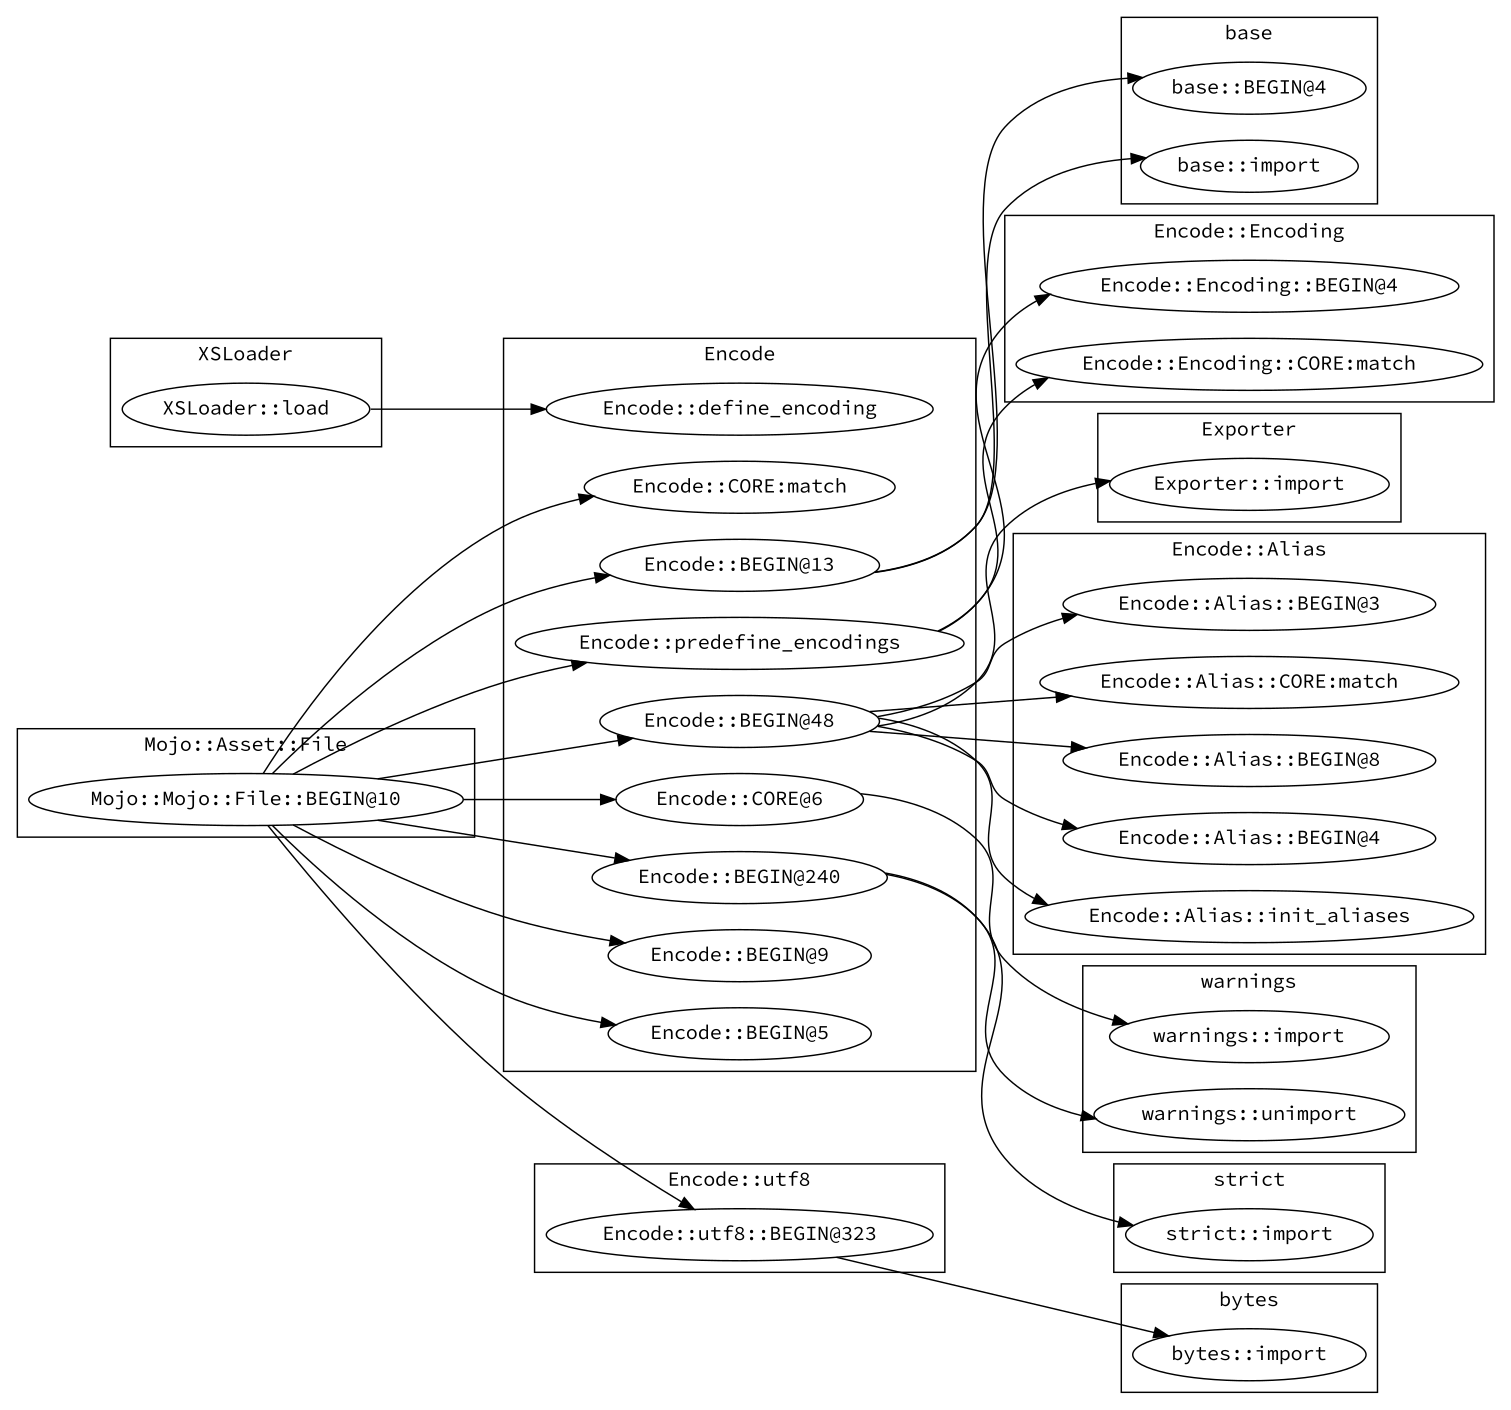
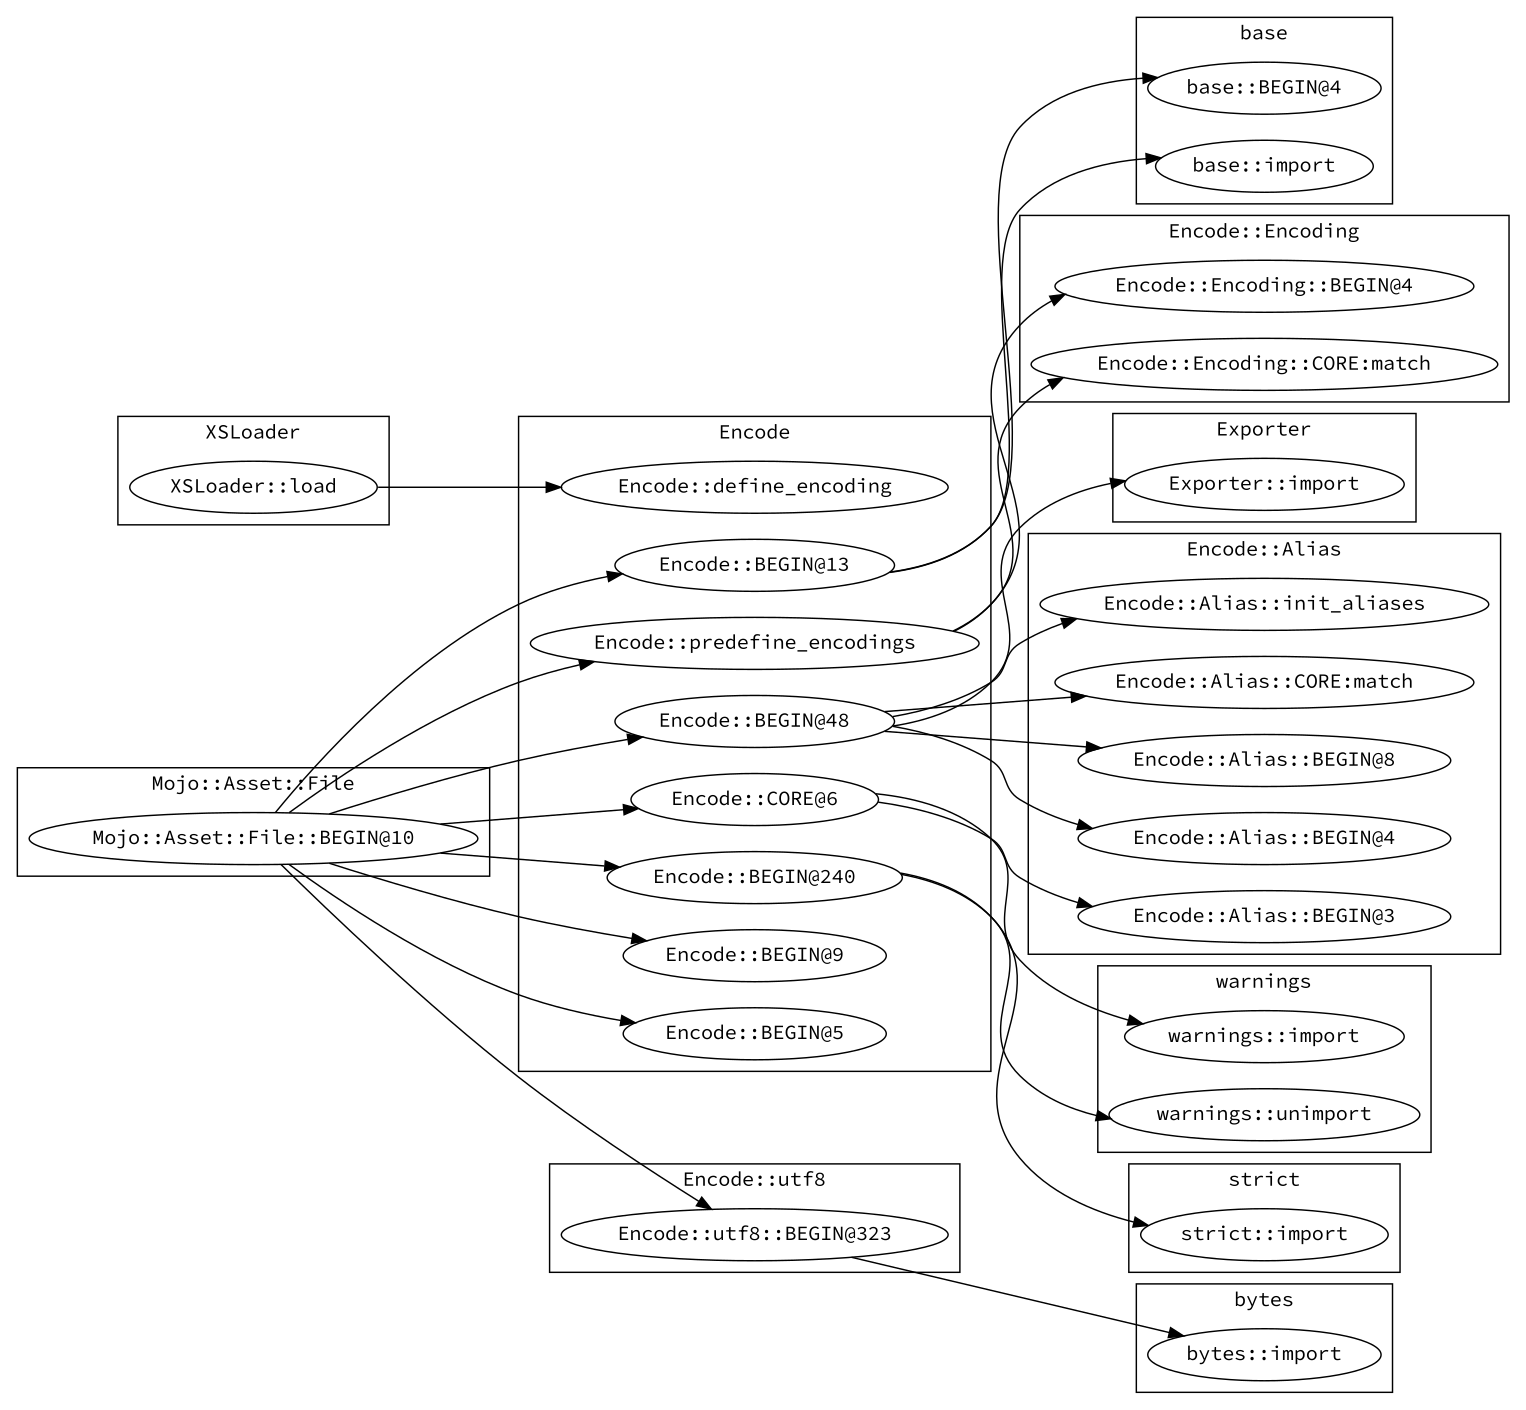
(740, 487) -> none
(1003, 645) -> (1019, 877)
(246, 800) -> (254, 839)
